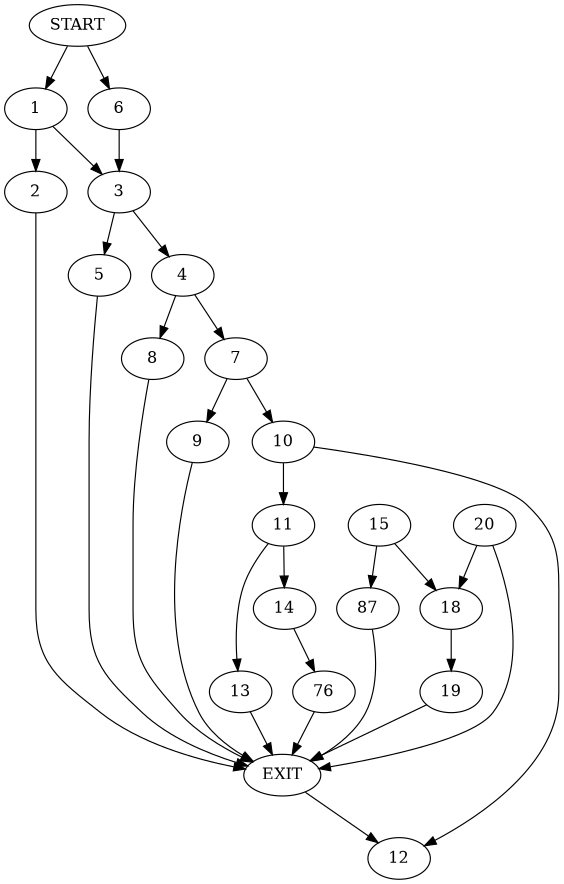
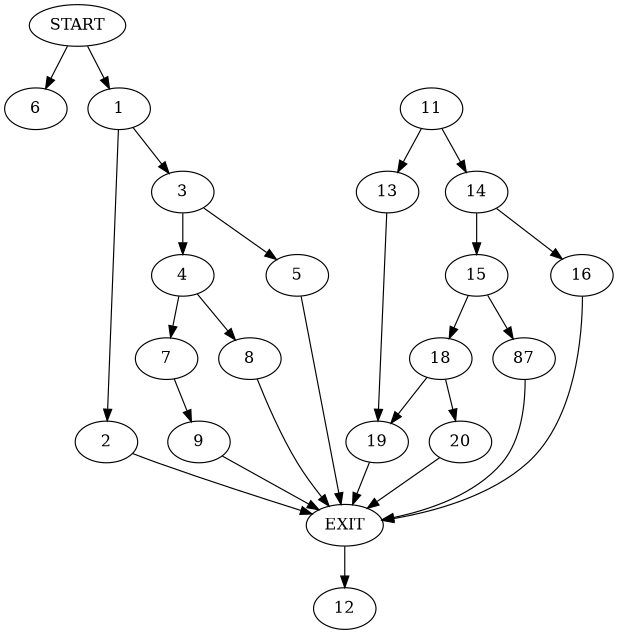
(119, 145) -> none
none -> (477, 228)
(283, 442) -> none
(470, 561) -> (449, 394)
(324, 692) -> (582, 275)
(259, 728) -> (383, 311)
